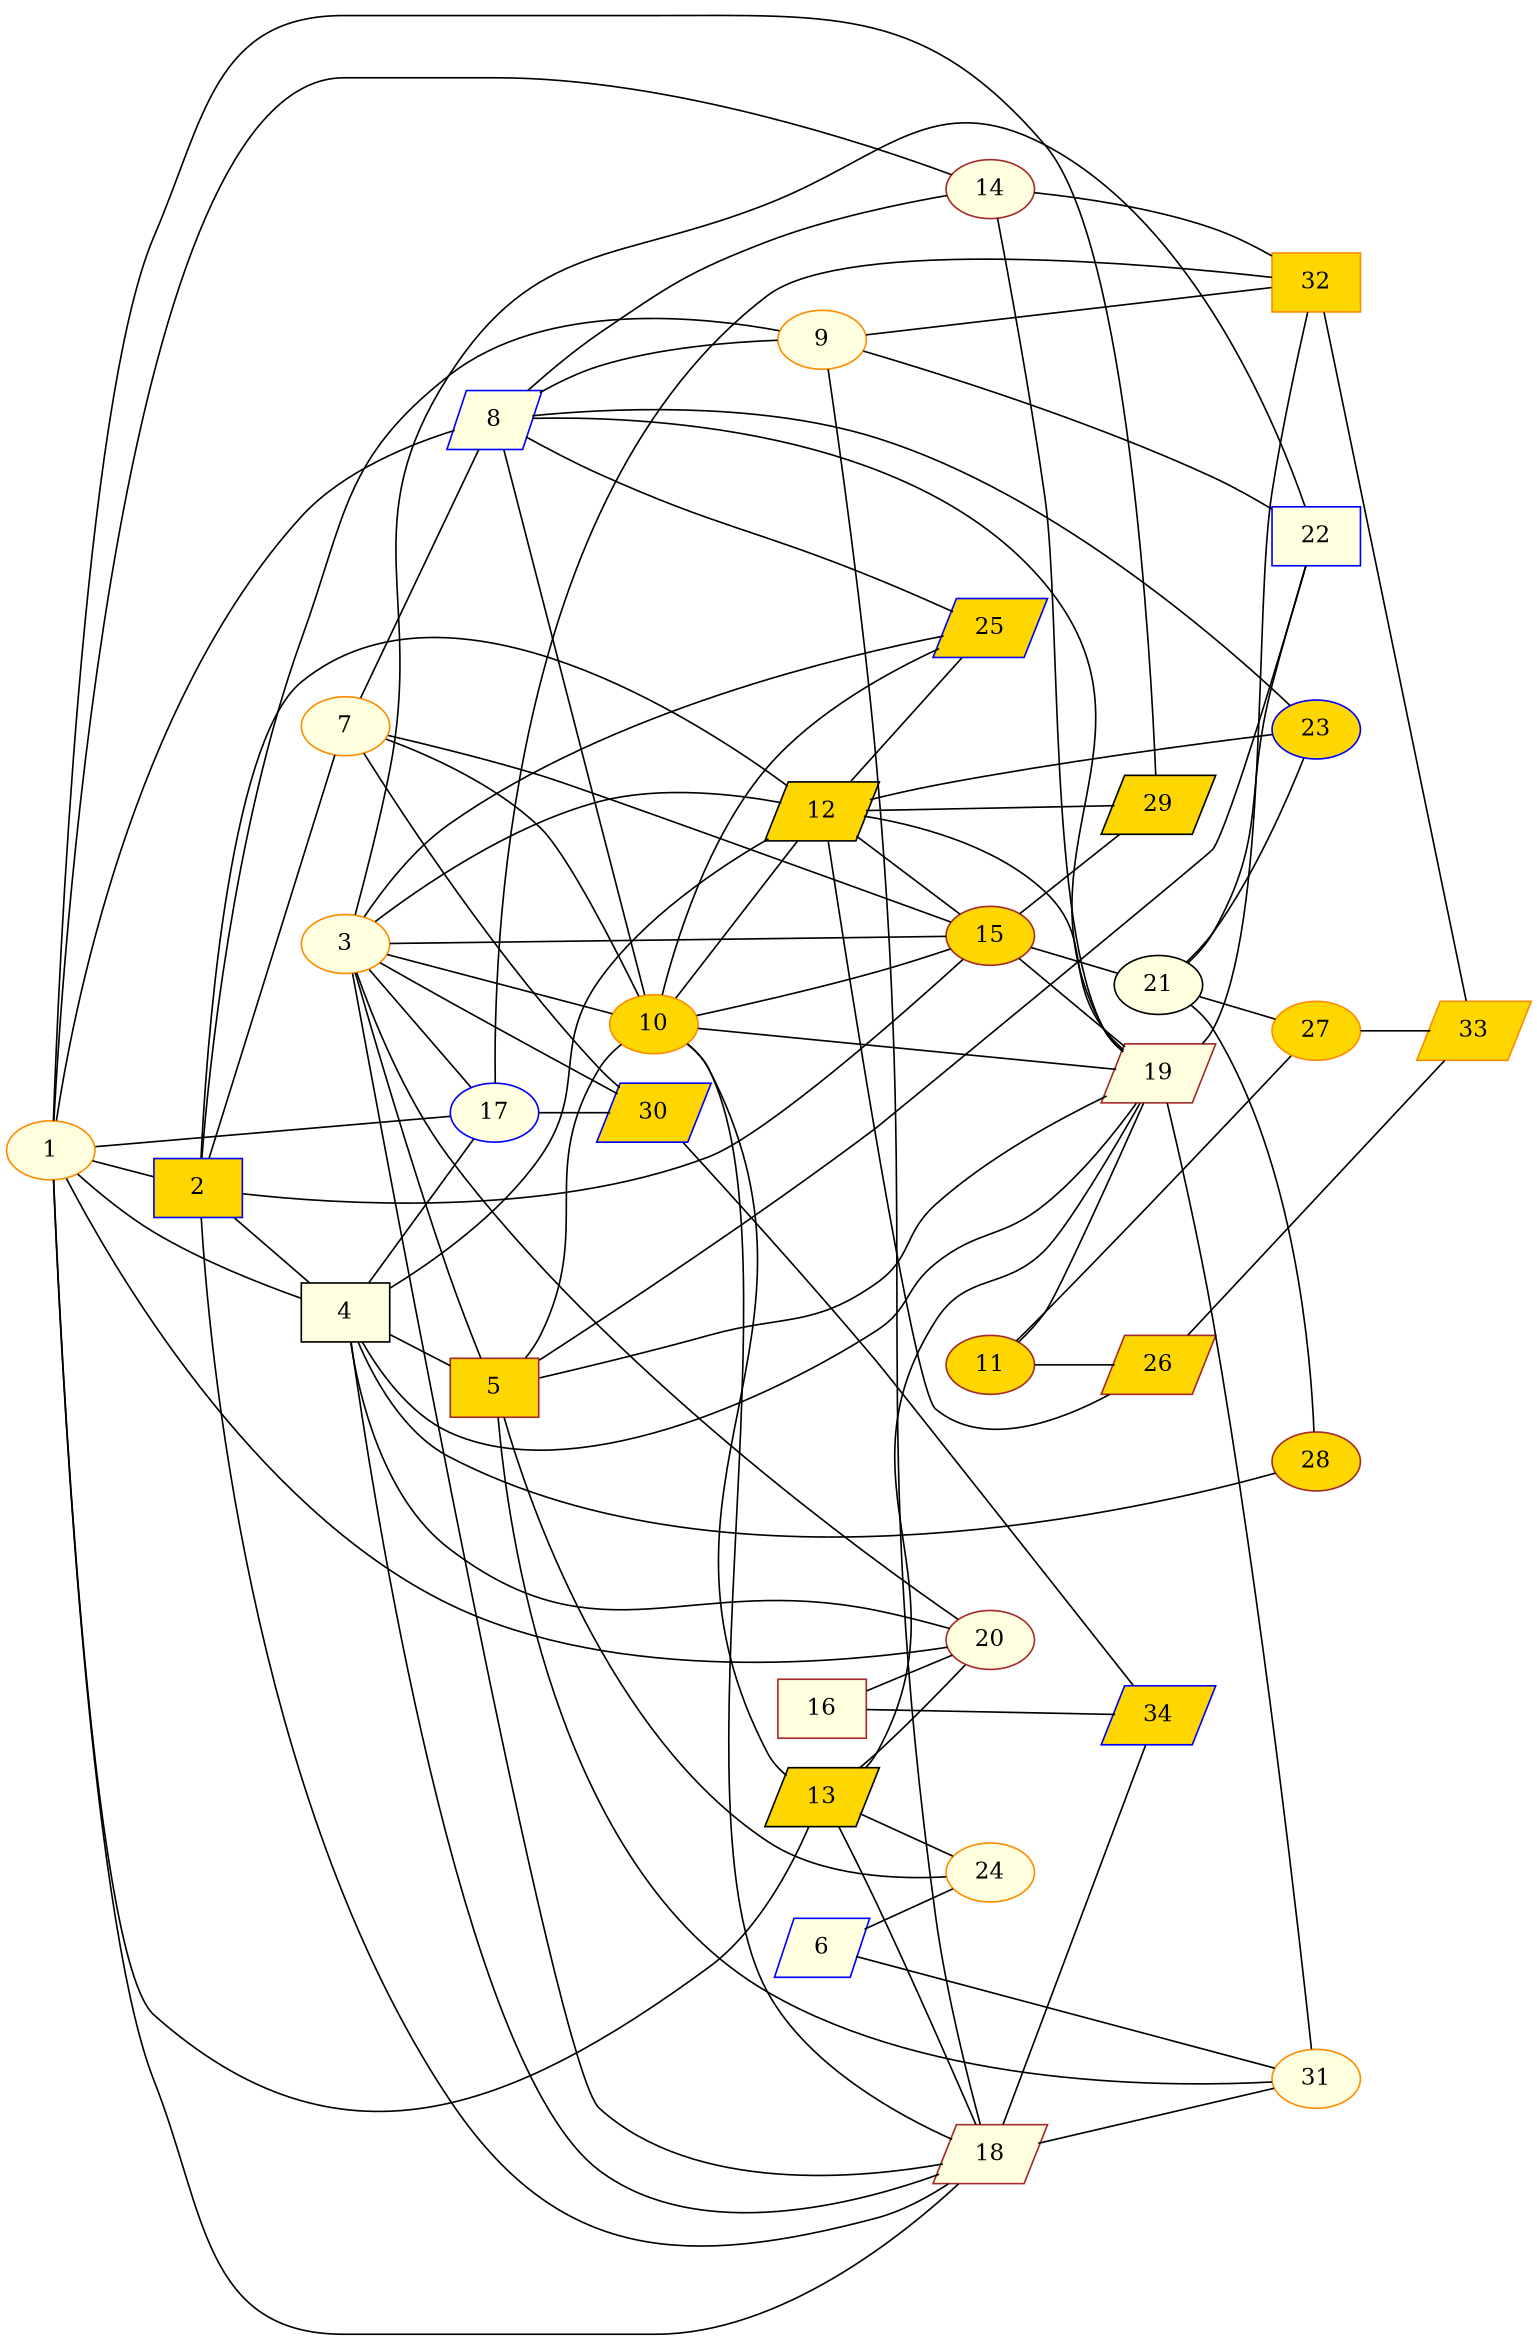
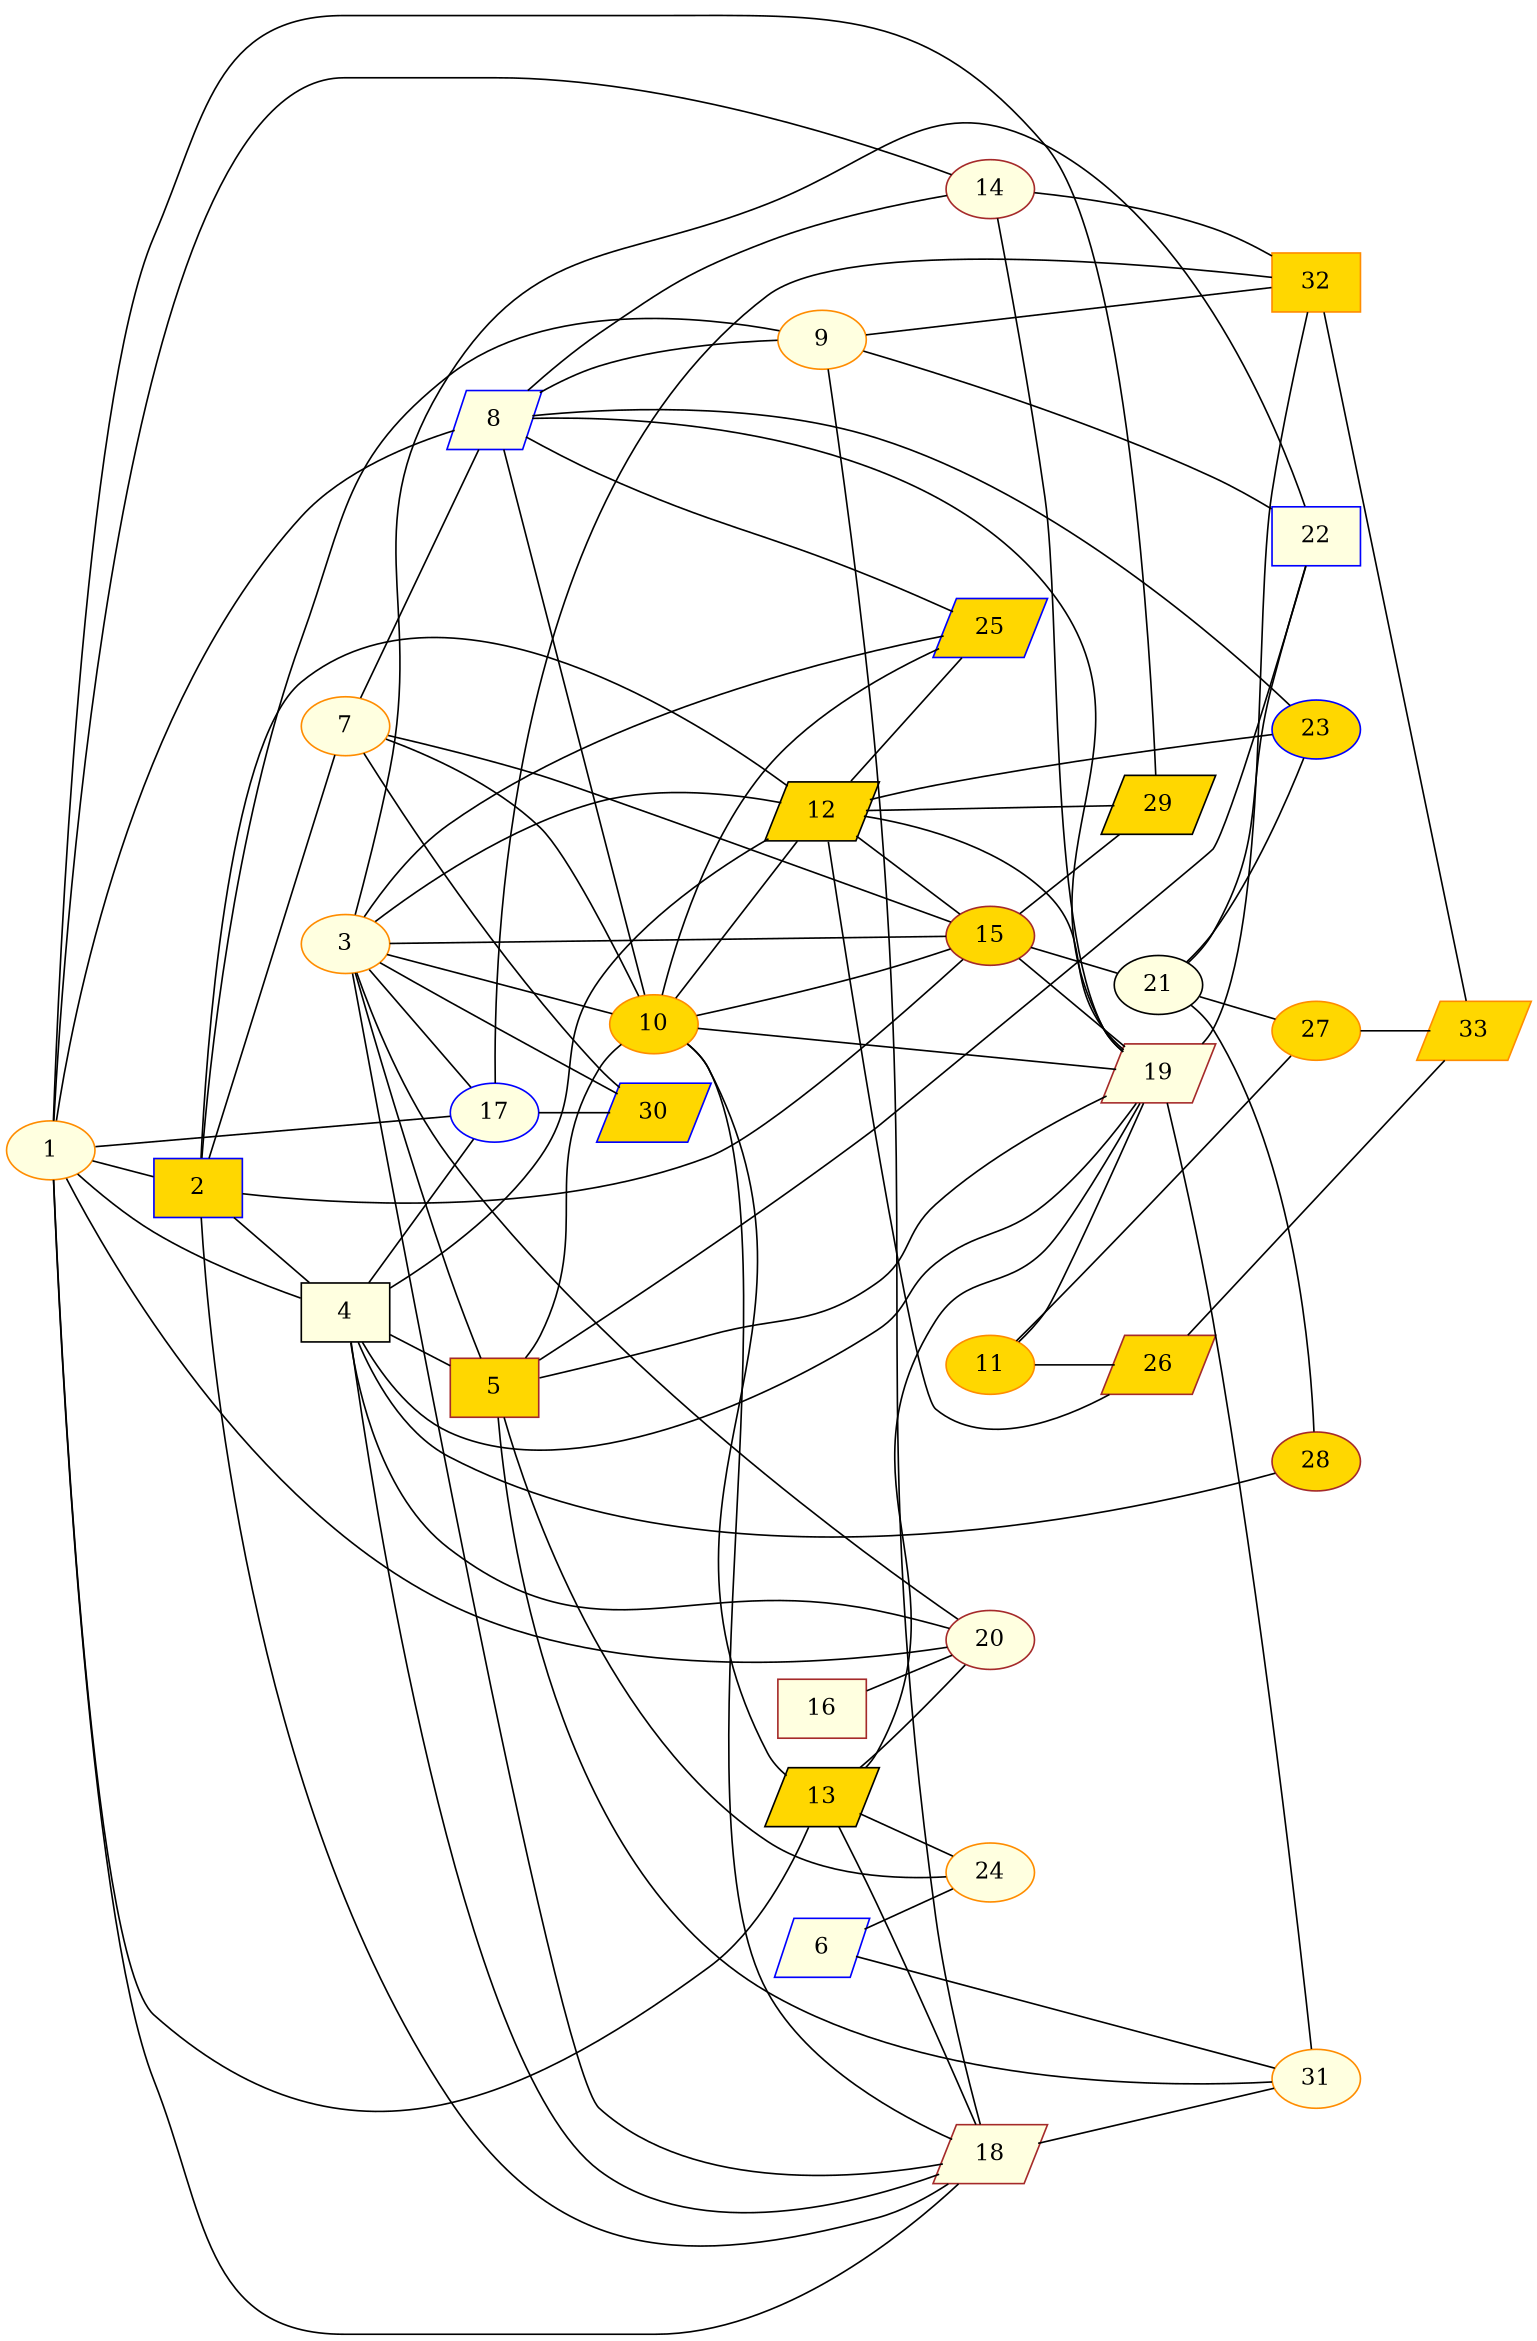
(990, 1365) -> (990, 1365)
(1158, 1715) -> none
